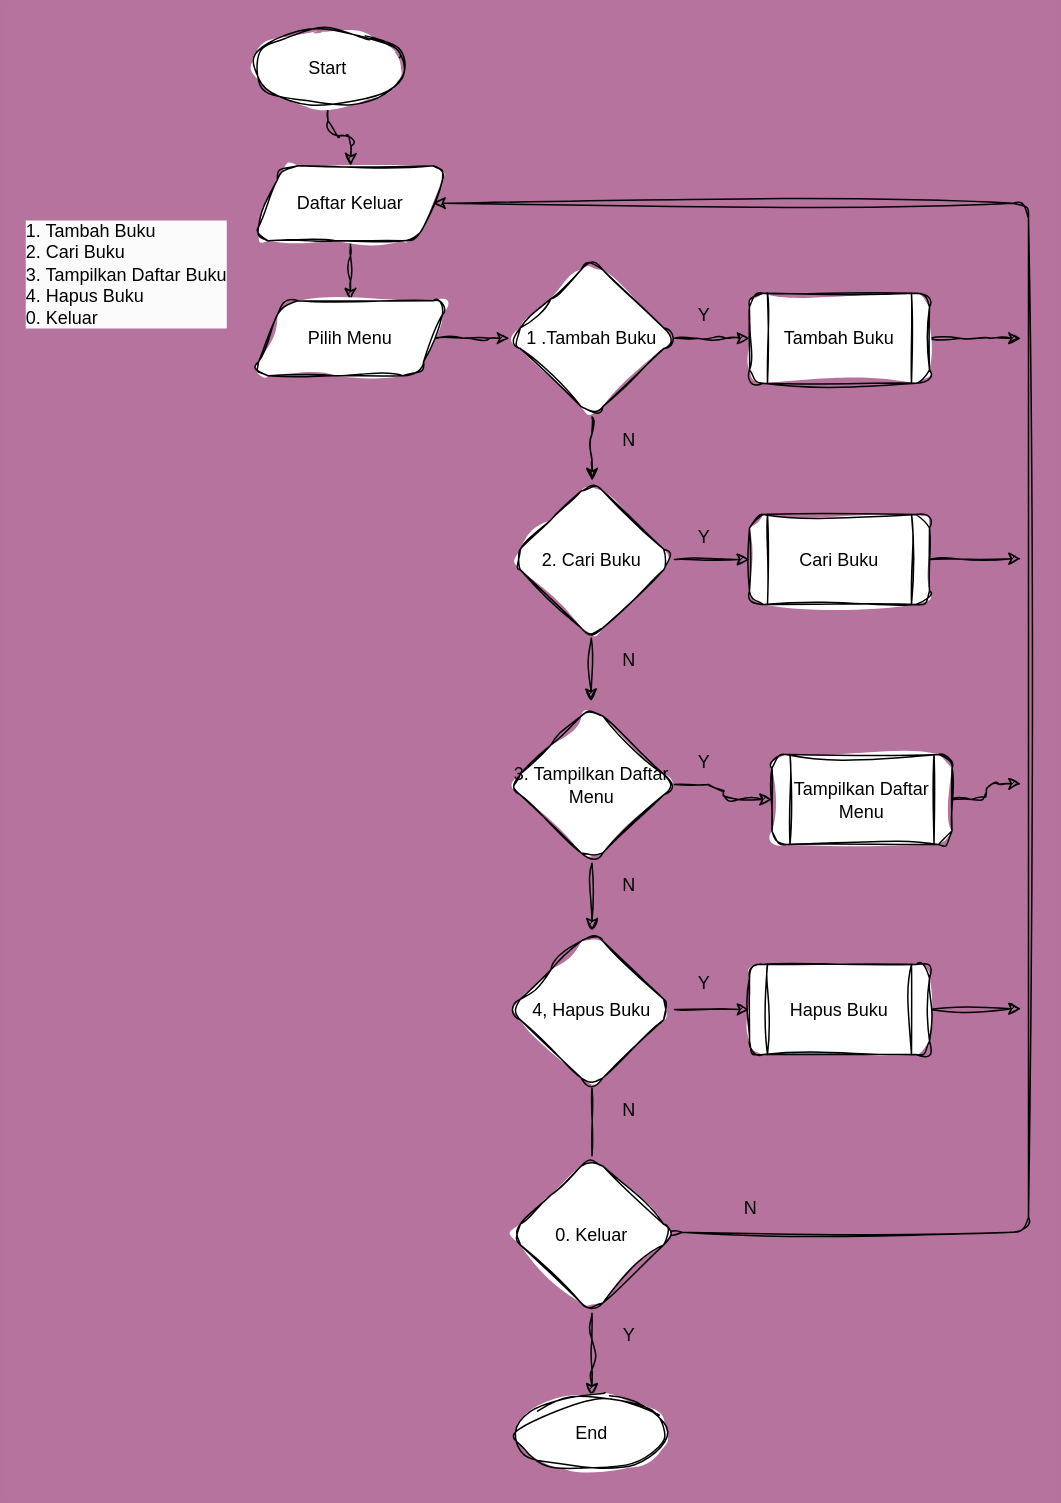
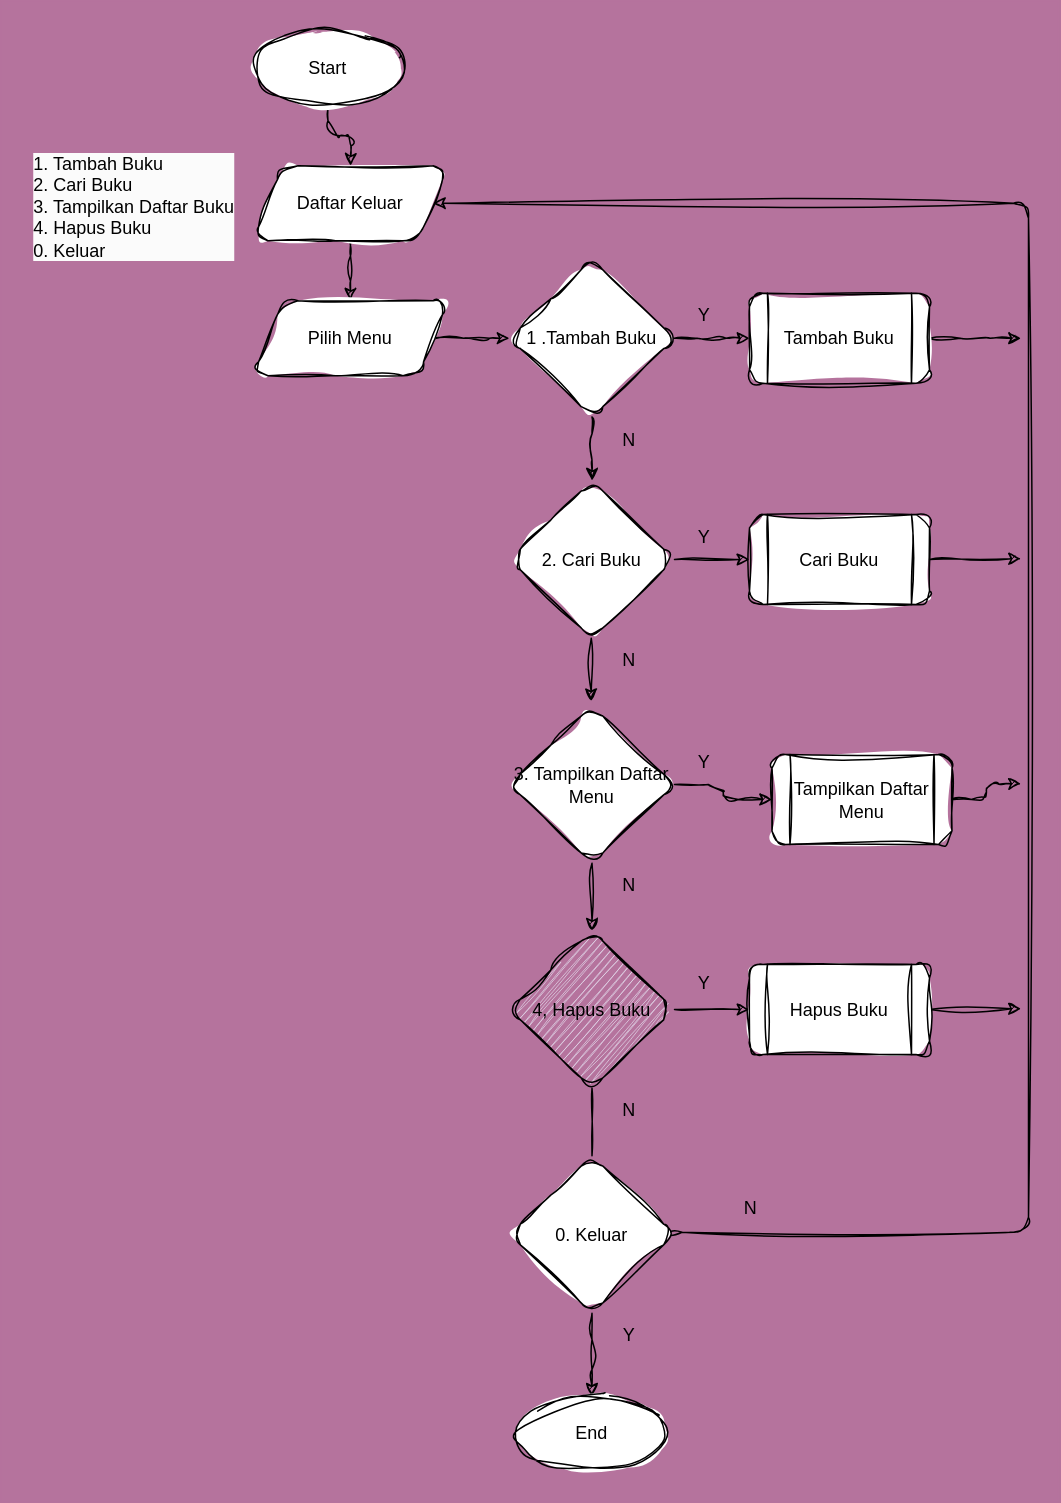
(128, 271) -> (136, 203)
(592, 1010) -> (592, 1010)
